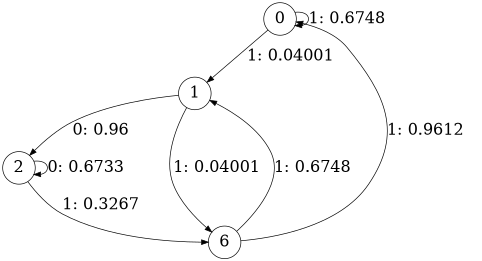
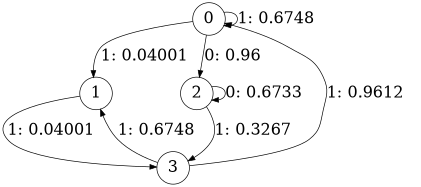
(101, 110) -> (203, 53)
(225, 242) -> (173, 168)
